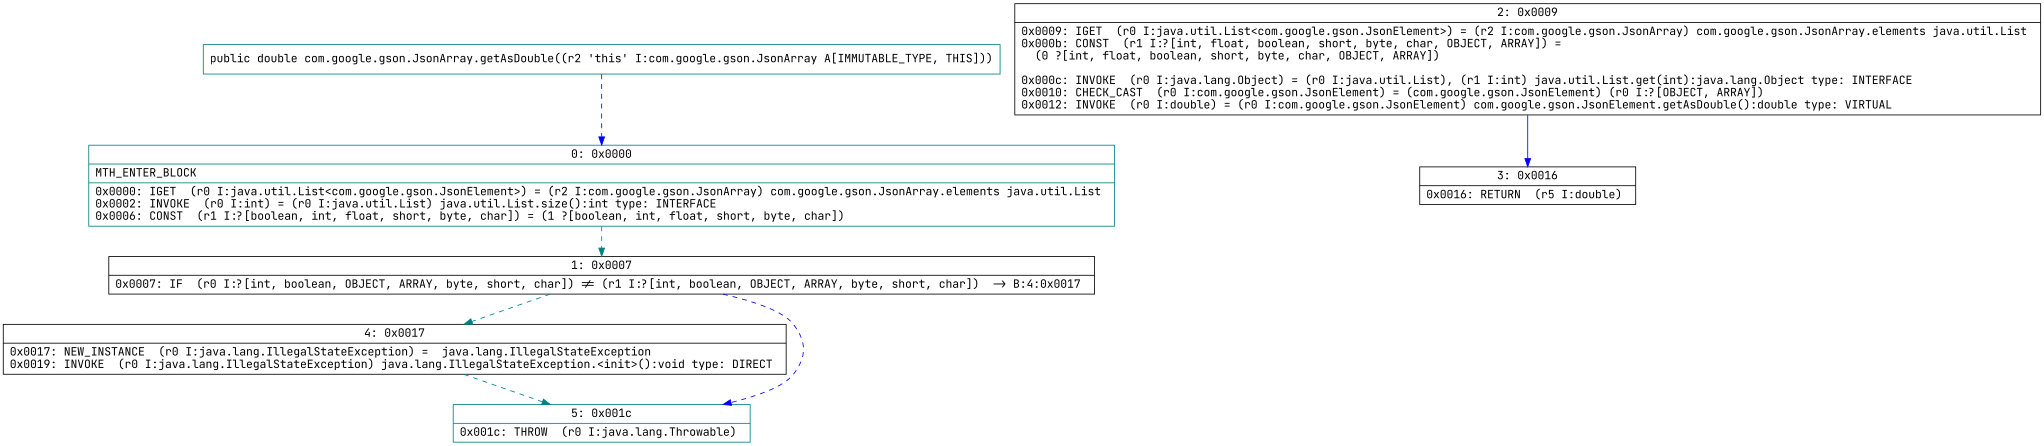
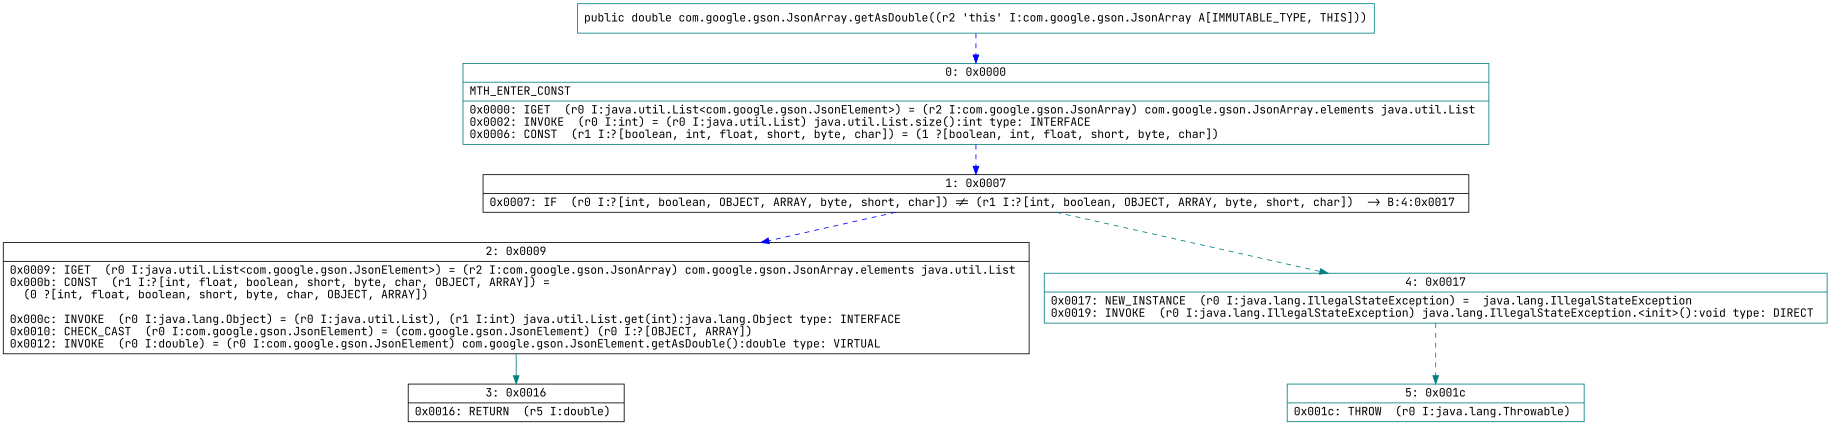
(1528, 137) -> (516, 365)
(146, 173) -> (520, 91)
(602, 237) -> (976, 155)
(803, 345) -> (832, 227)
(395, 349) -> (1436, 298)
